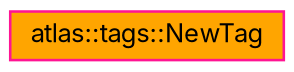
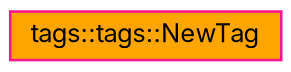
(147, 36) -> (146, 36)
